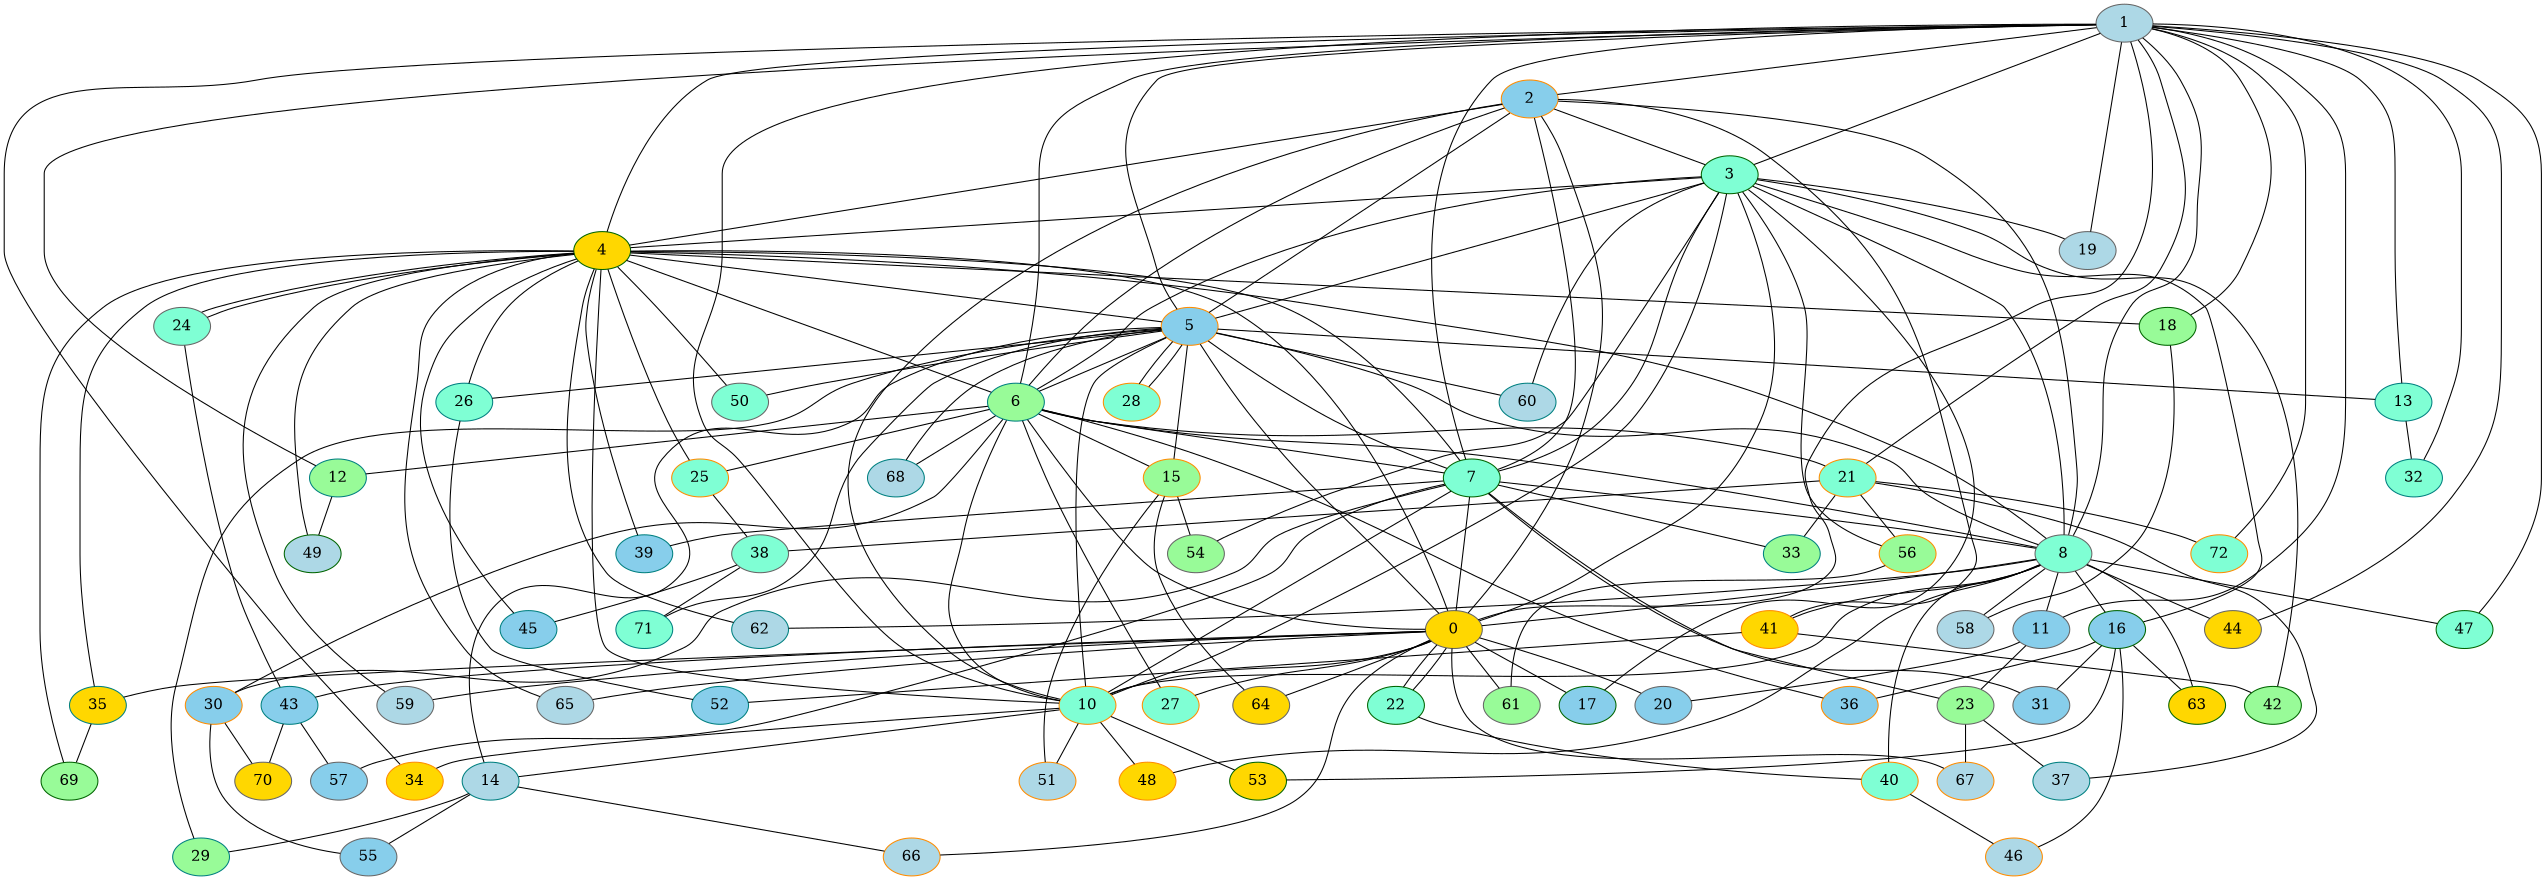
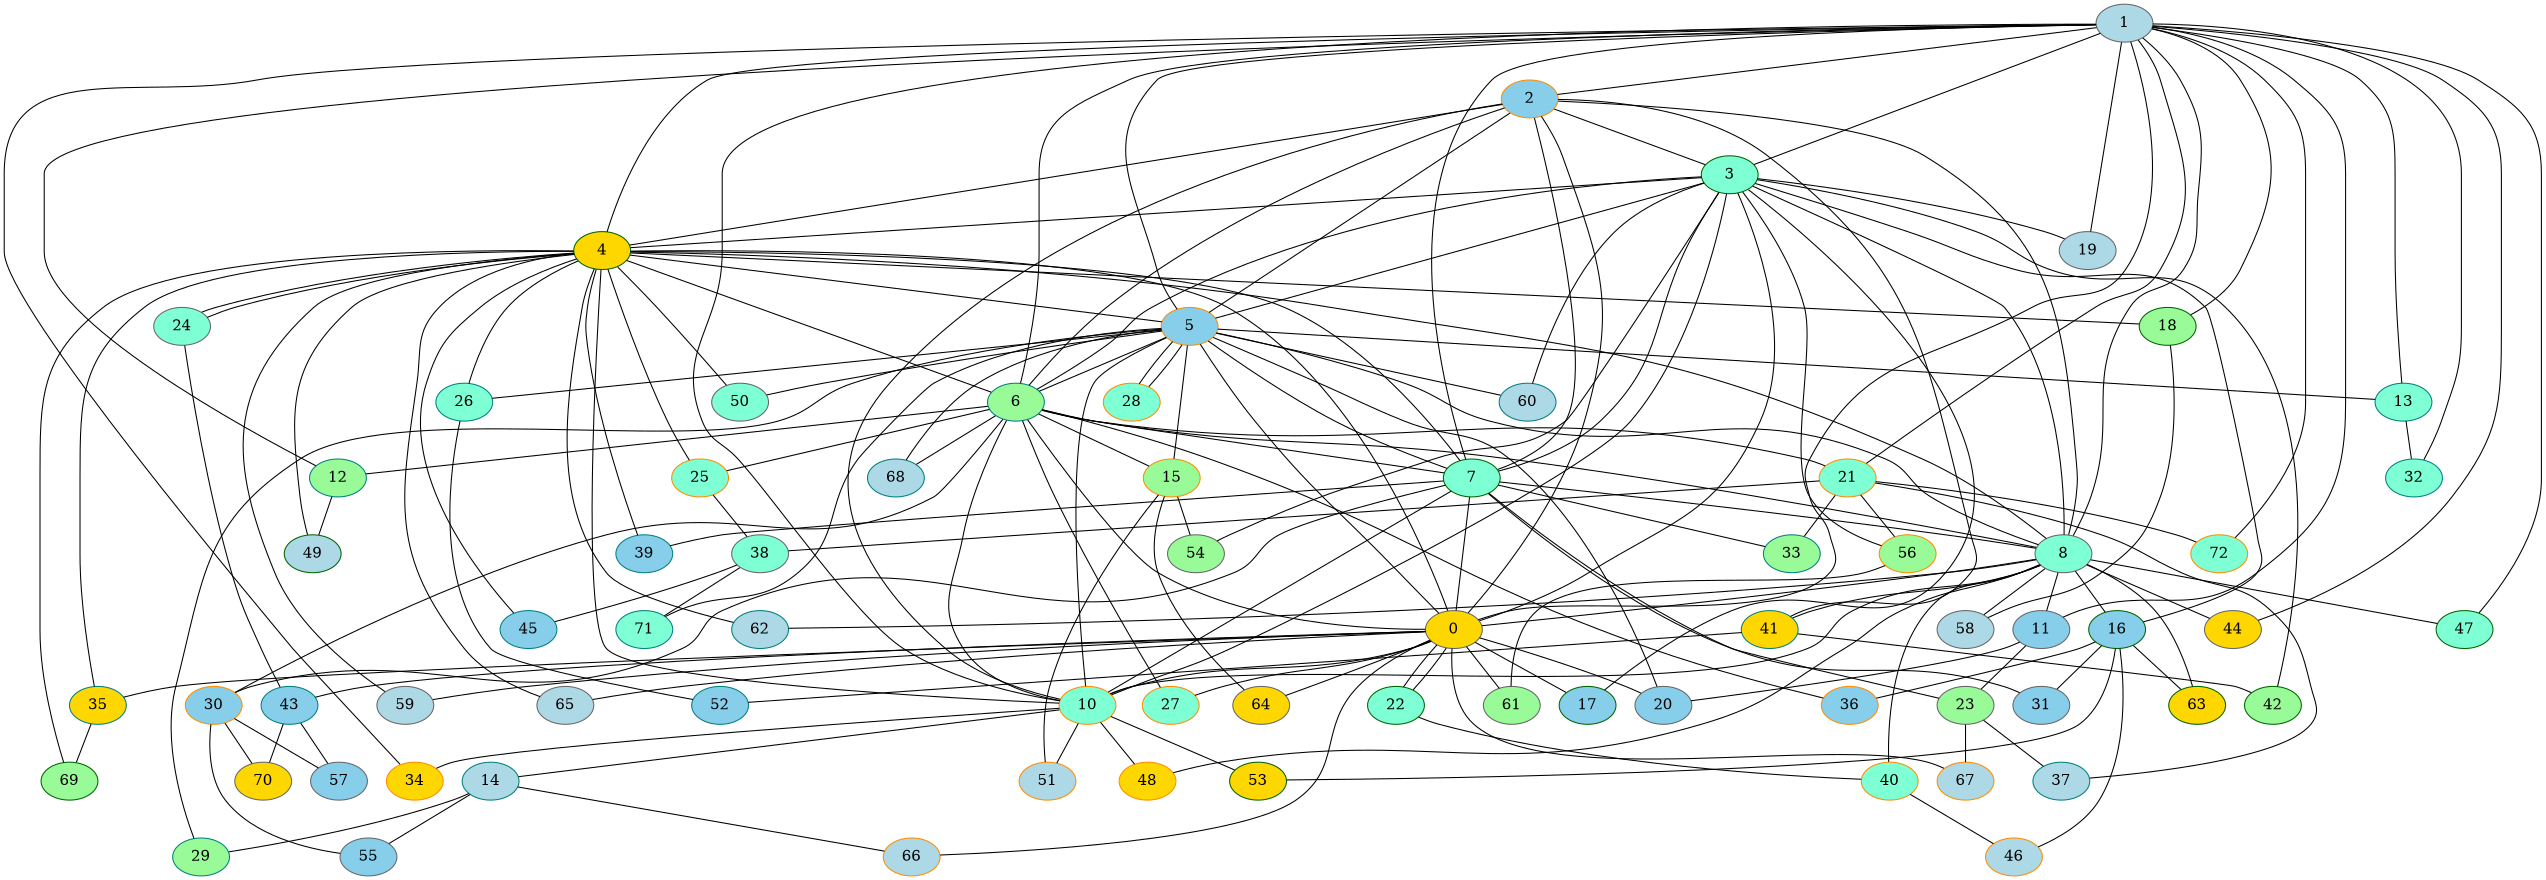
(660, 463) -> (1476, 440)
(1770, 630) -> (1770, 630)
(920, 683) -> (270, 740)
